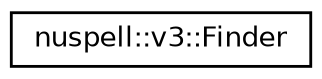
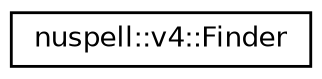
(161, 40) -> (161, 40)
